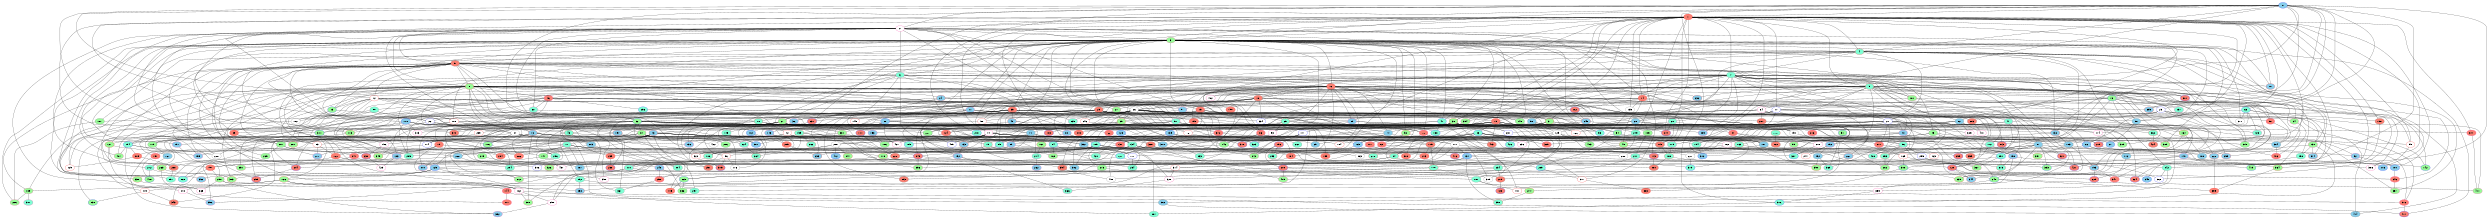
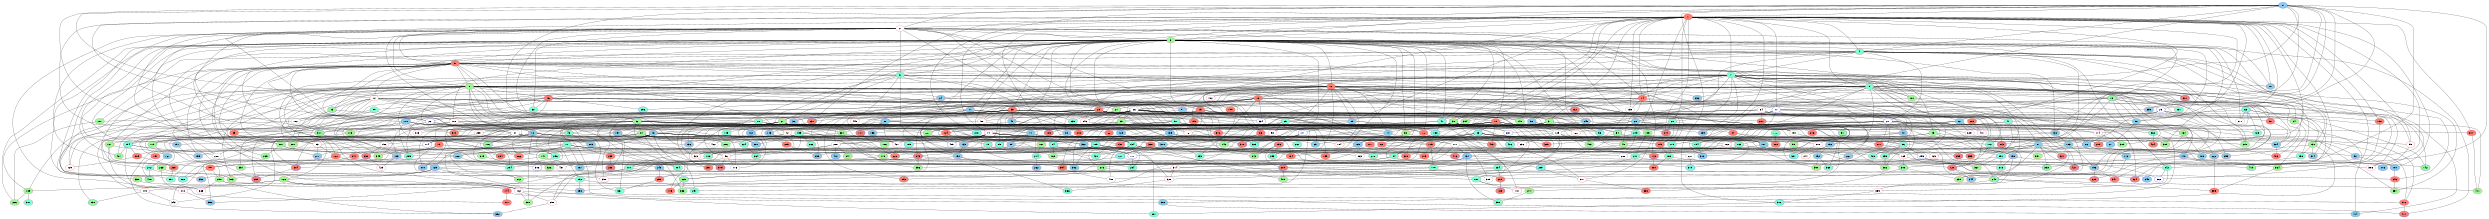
(855, 121) -> (855, 121)
(174, 203) -> (174, 203)
